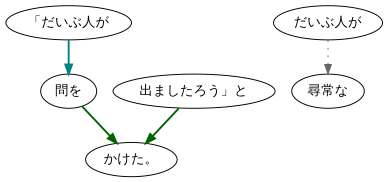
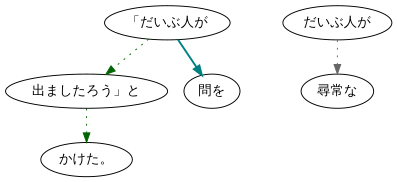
none -> (131, 54)
(96, 121) -> none
(166, 122) -> (87, 121)
